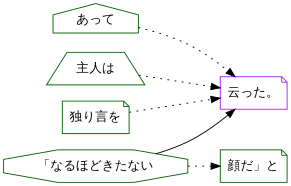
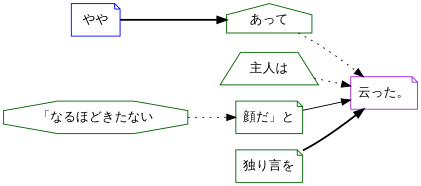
none -> (96, 20)
(170, 106) -> (330, 134)
(194, 138) -> (322, 106)
